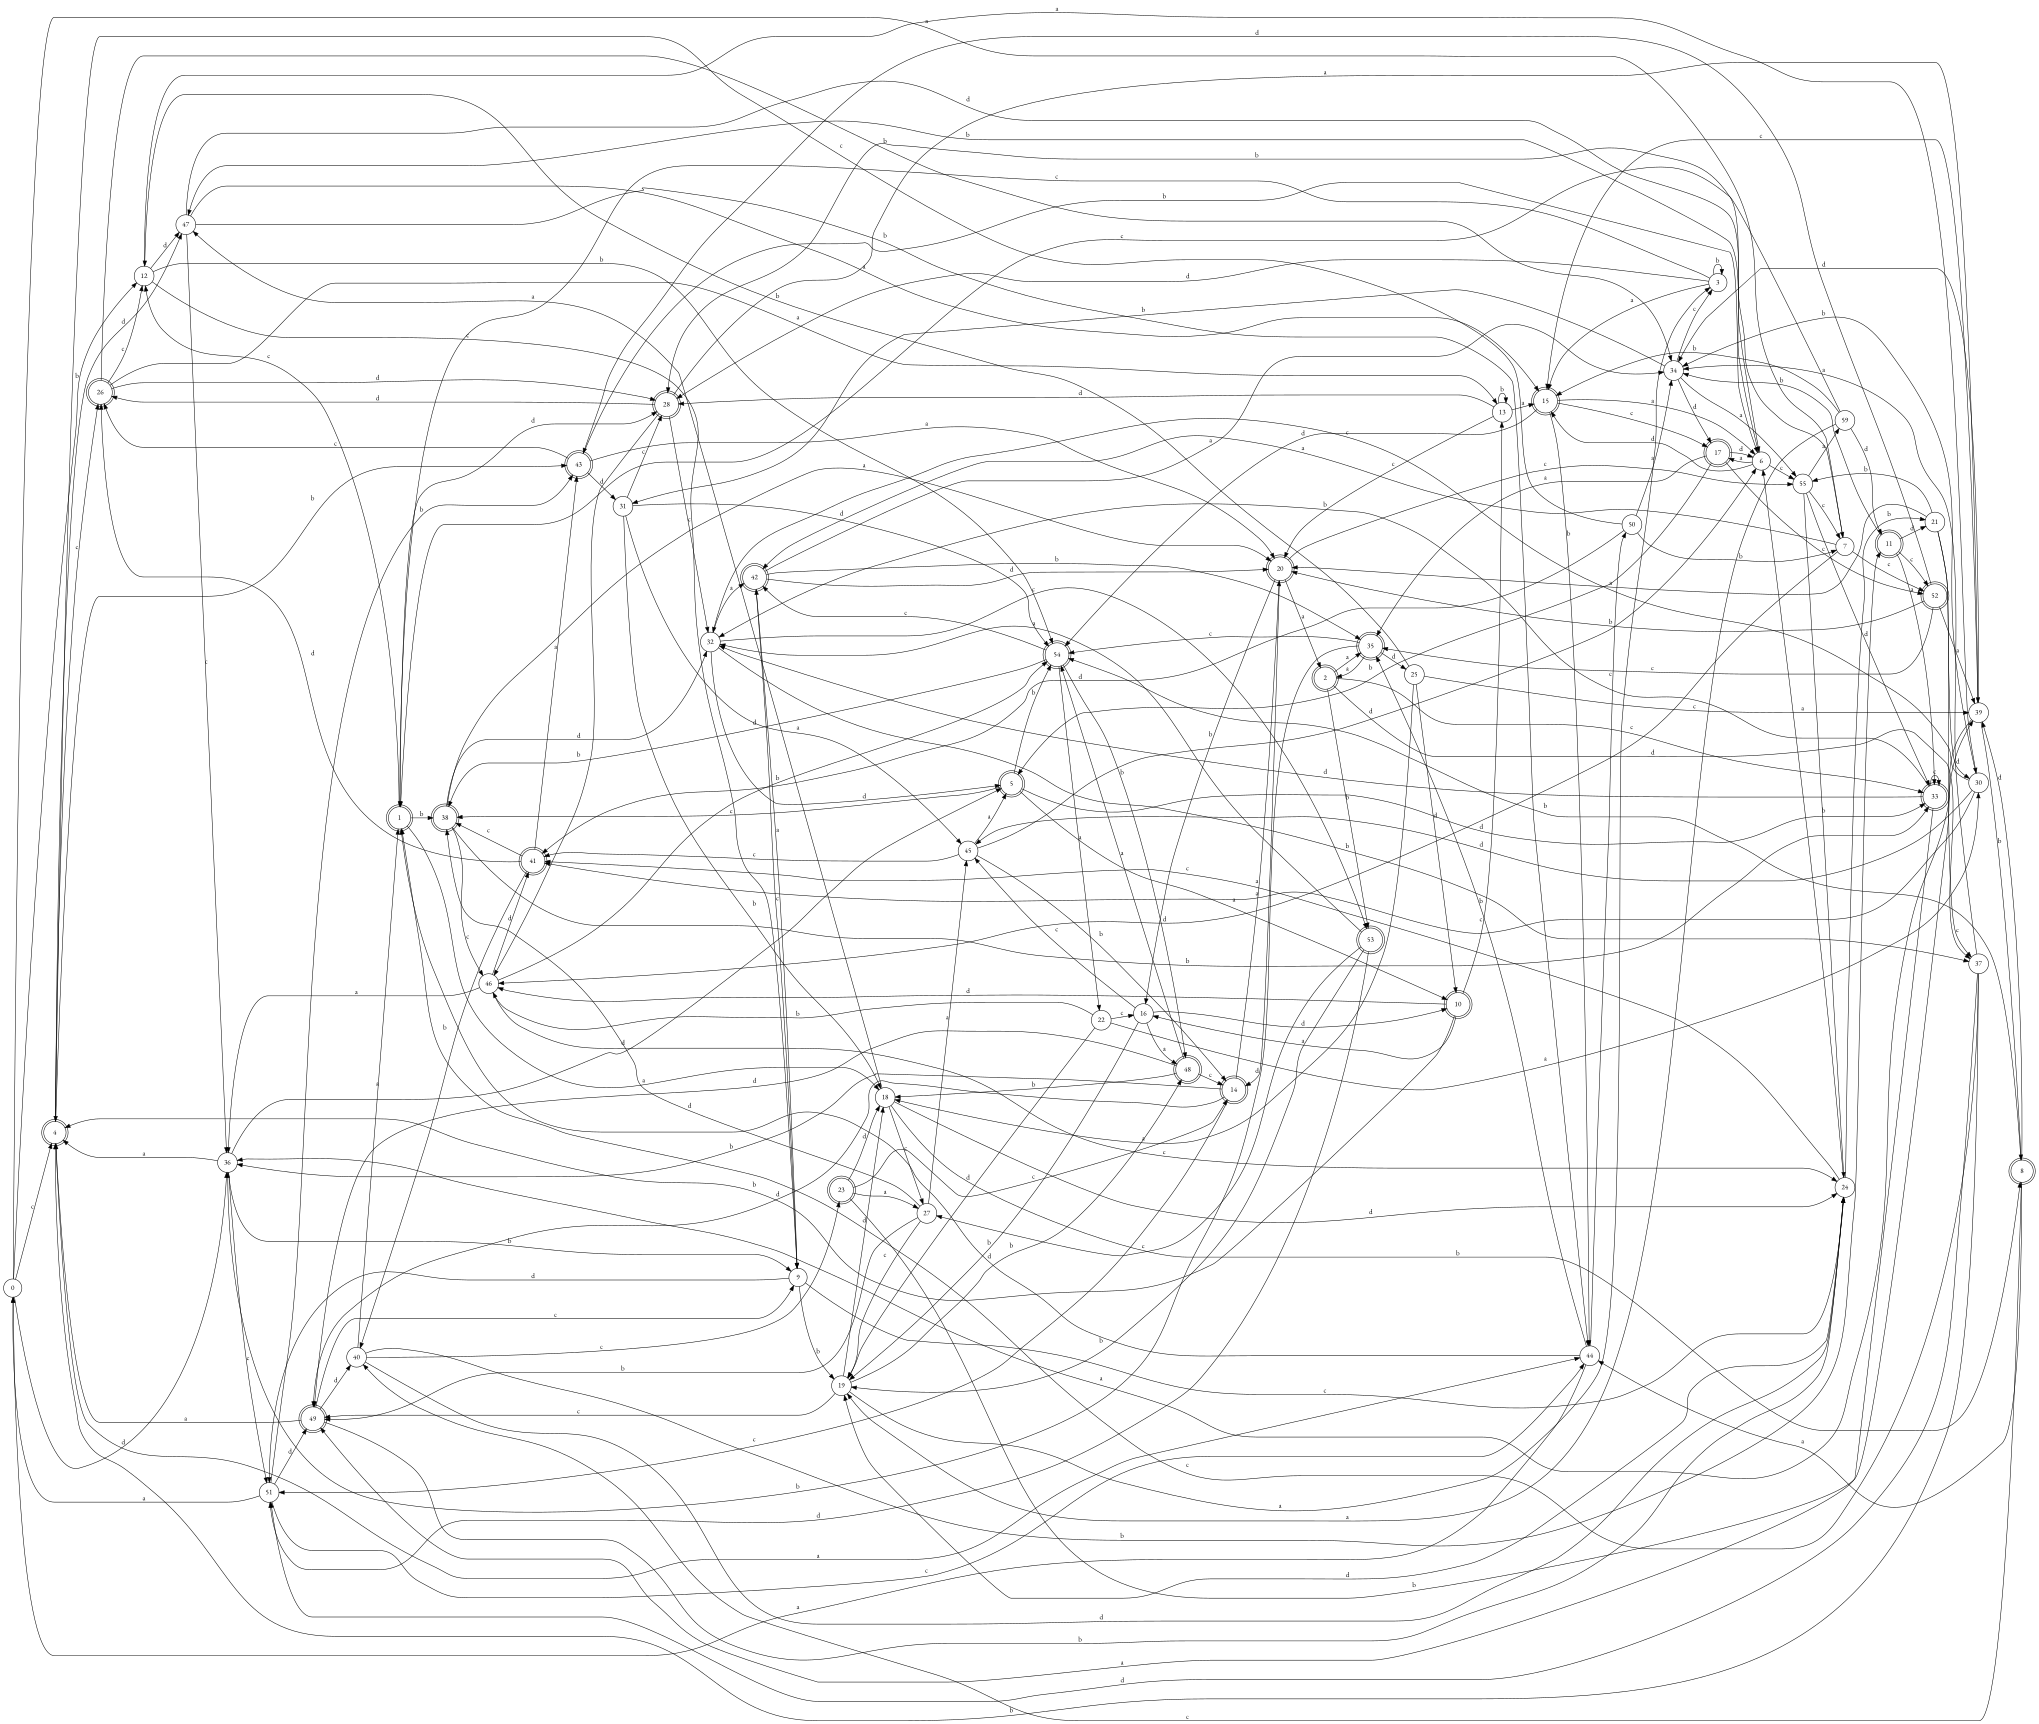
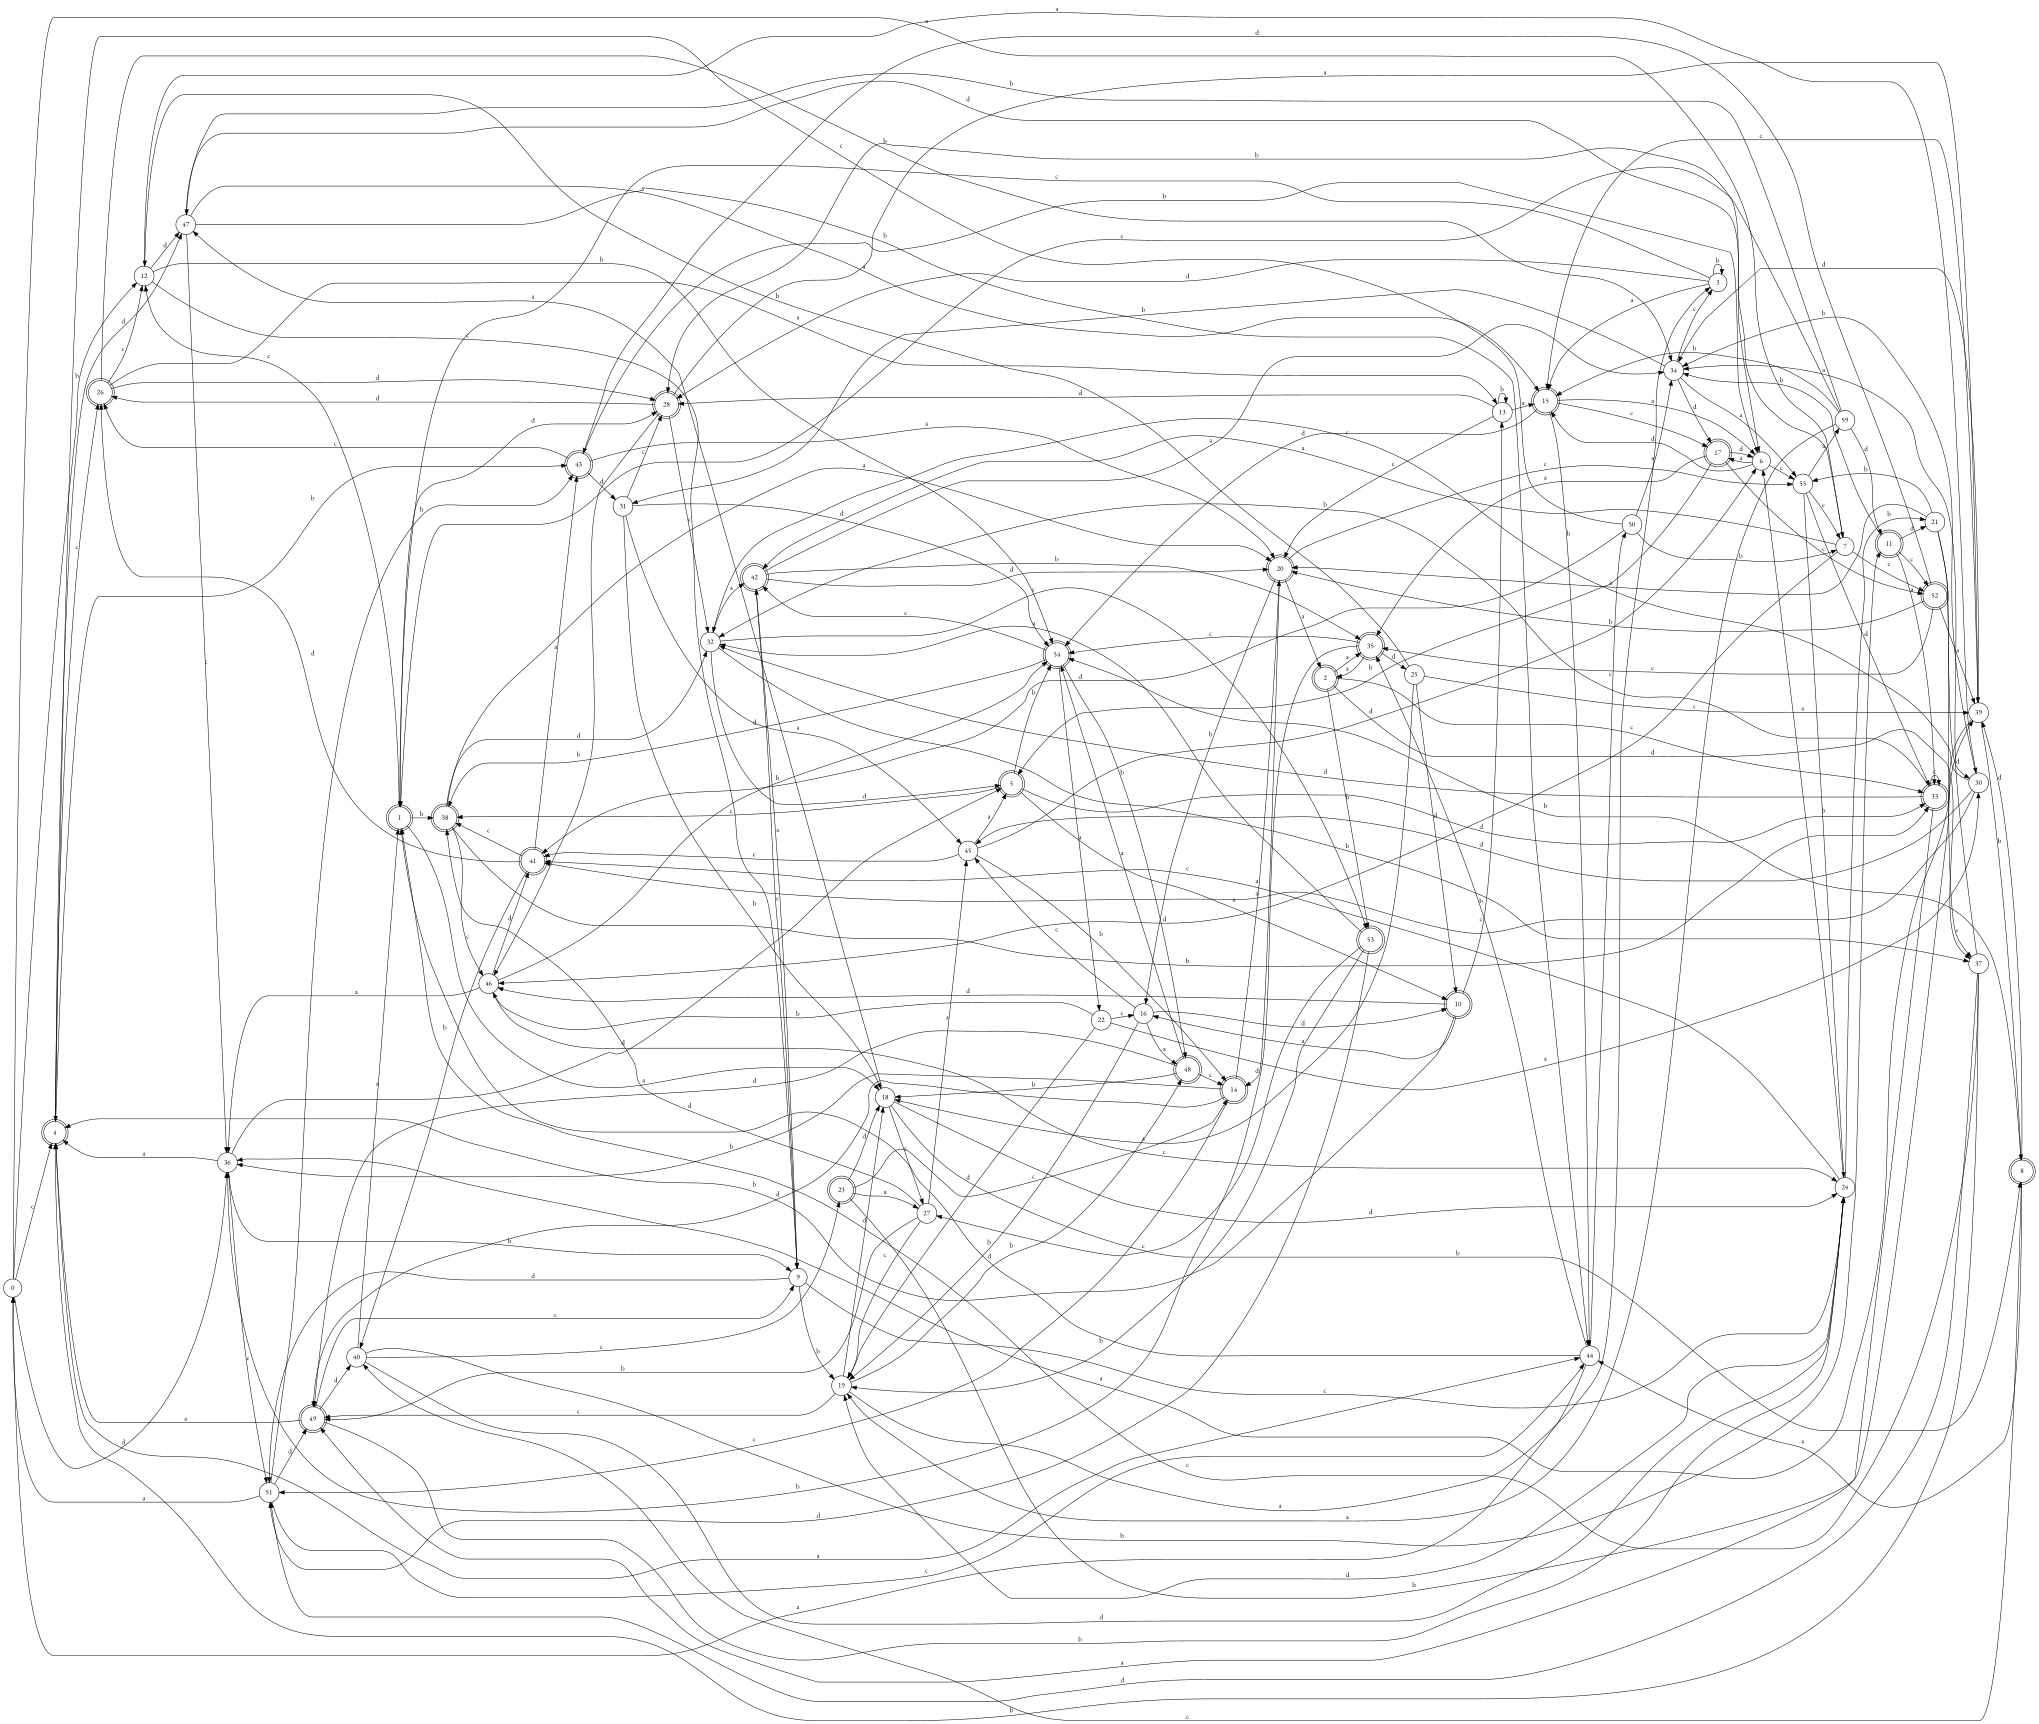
(1064, 140) -> (1081, 99)
